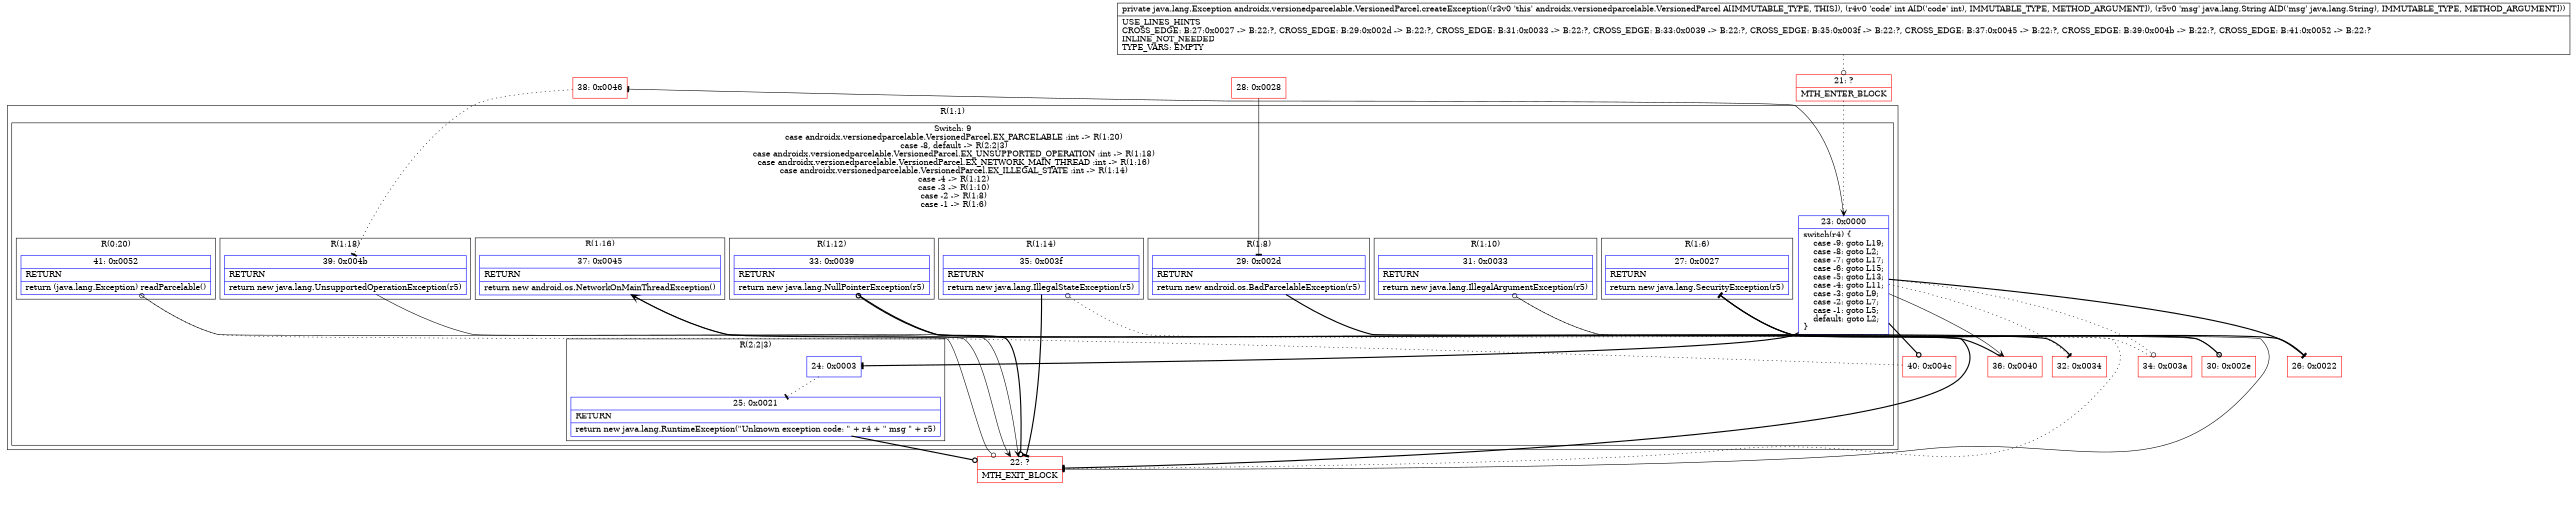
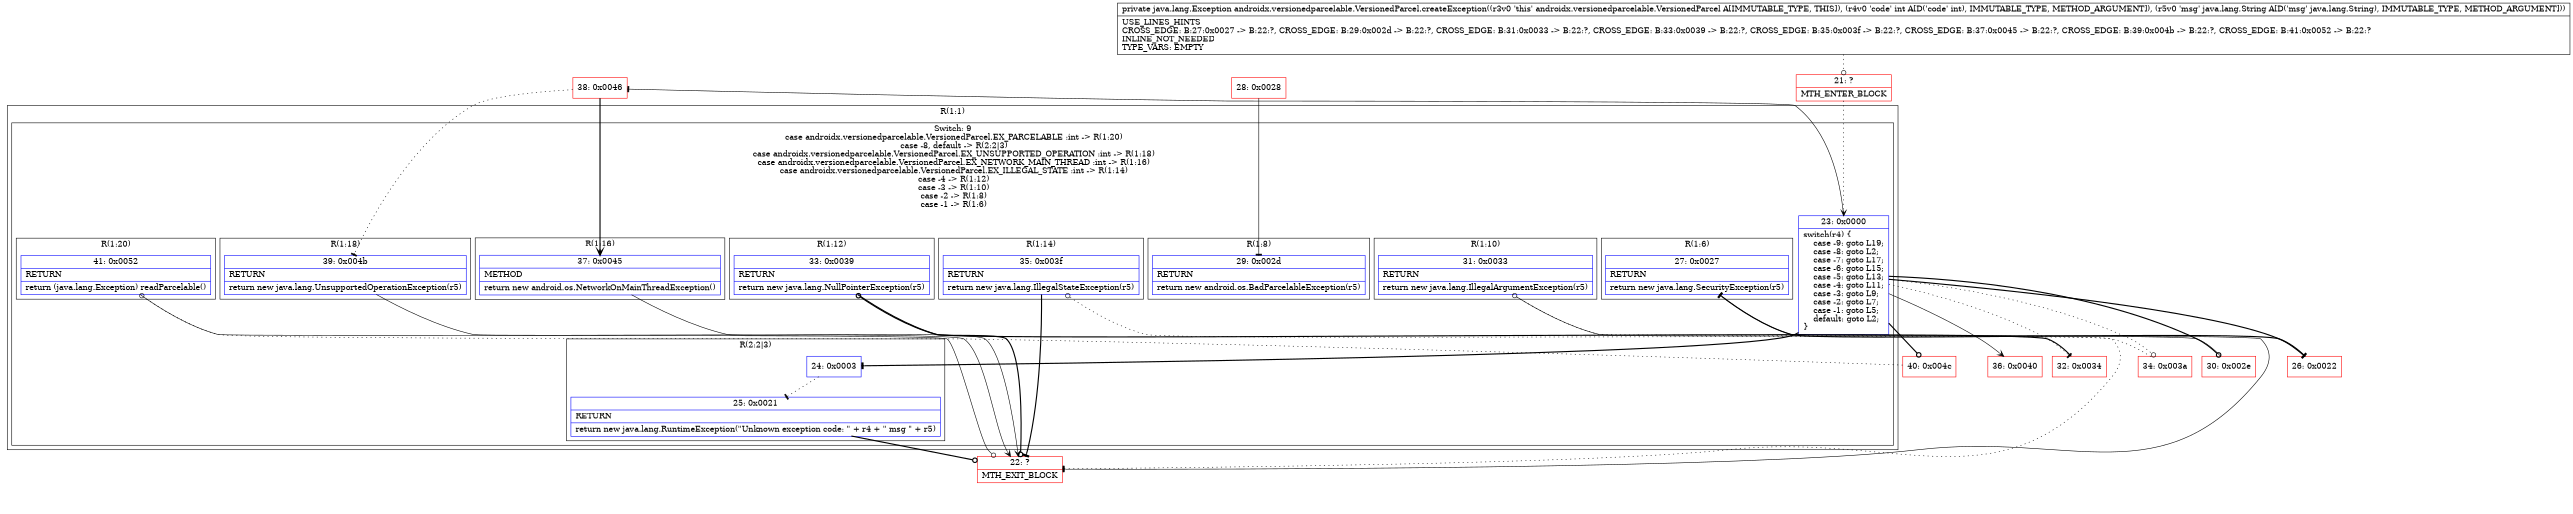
(116, 245) -> (116, 245)
(502, 275) -> (503, 275)
(1965, 336) -> (2016, 288)
(1317, 337) -> (600, 174)
(1878, 407) -> none
